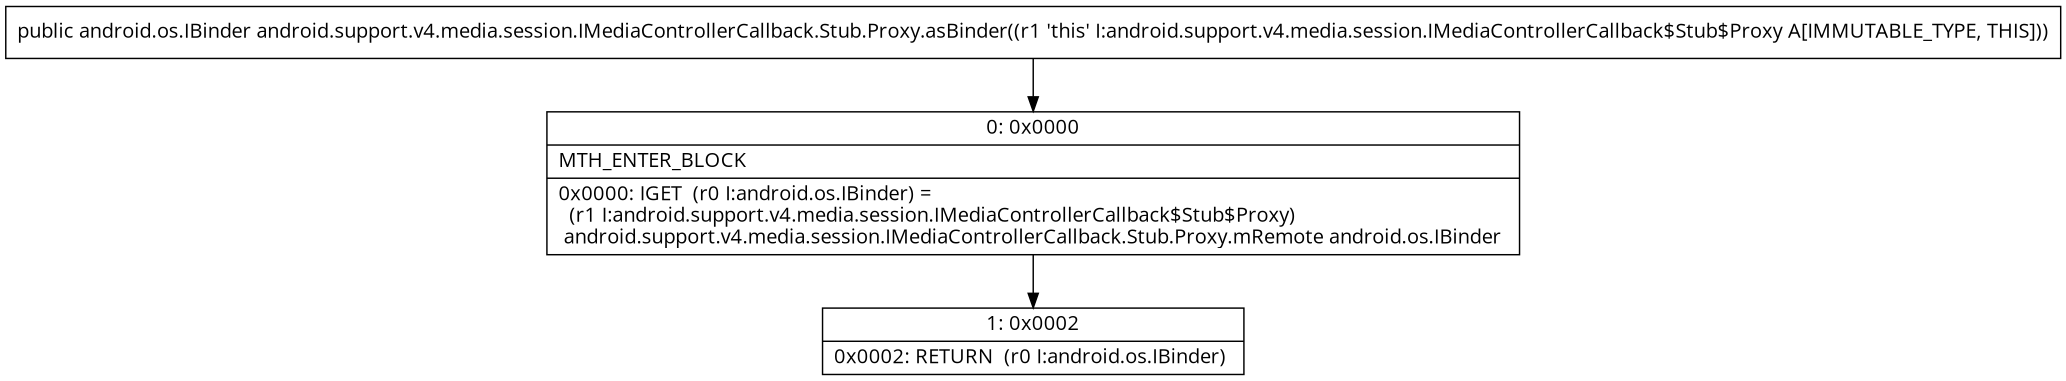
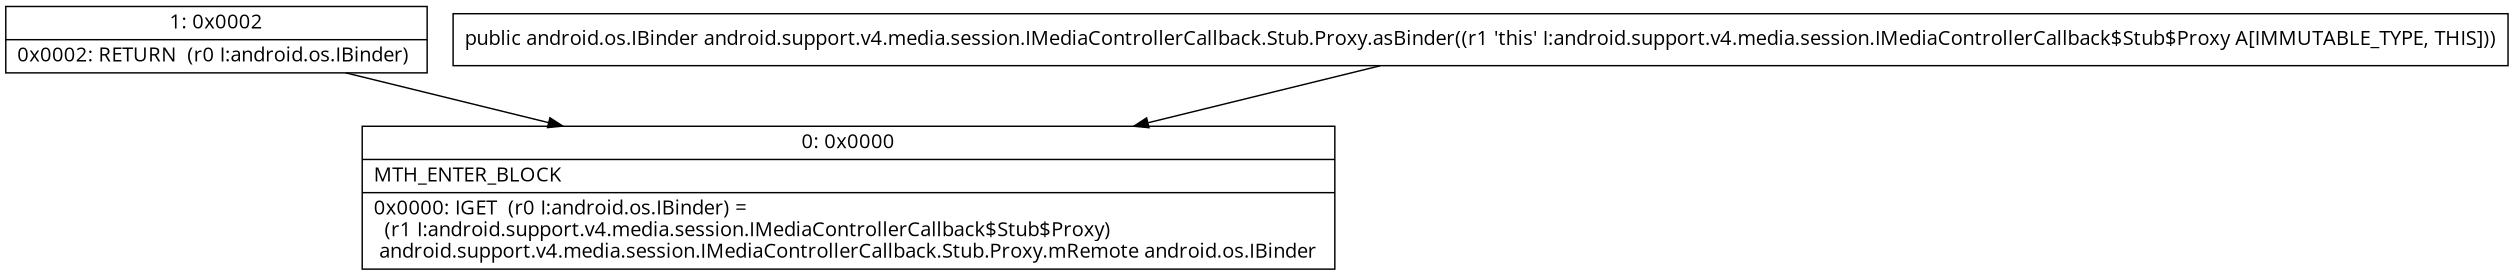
(1033, 274) -> (447, 98)
